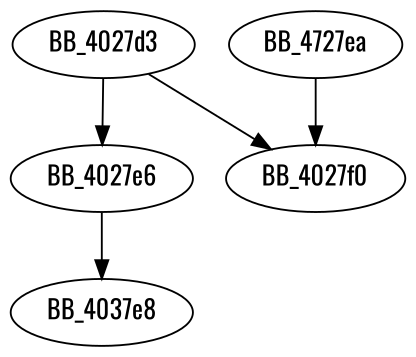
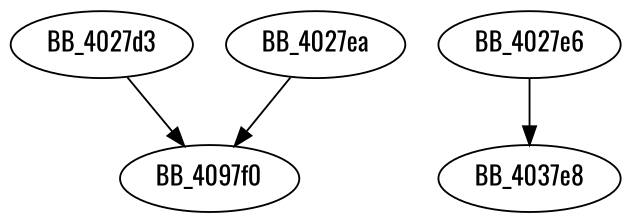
(316, 45) -> (316, 45)
(103, 102) -> none
(316, 179) -> (210, 179)
